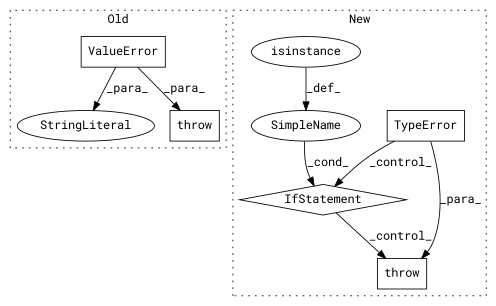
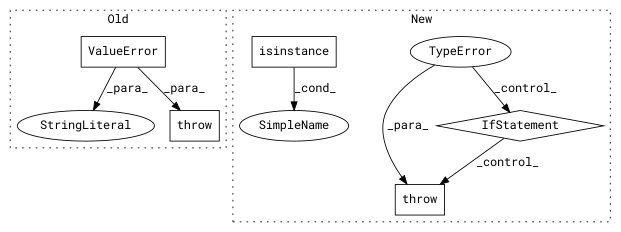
(306, 52) -> (294, 52)
(324, 89) -> (315, 89)
(426, 126) -> (461, 52)
(305, 160) -> none
